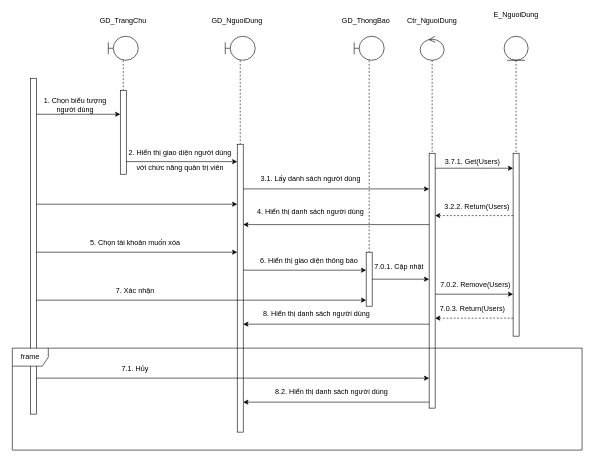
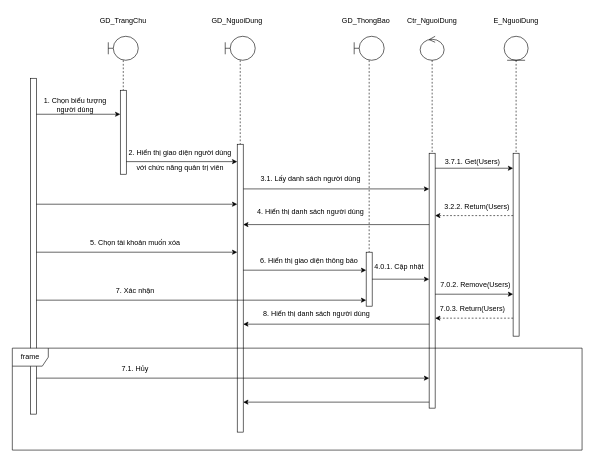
(516, 15) -> (516, 21)
(399, 267) -> (399, 267)
(332, 392) -> none
